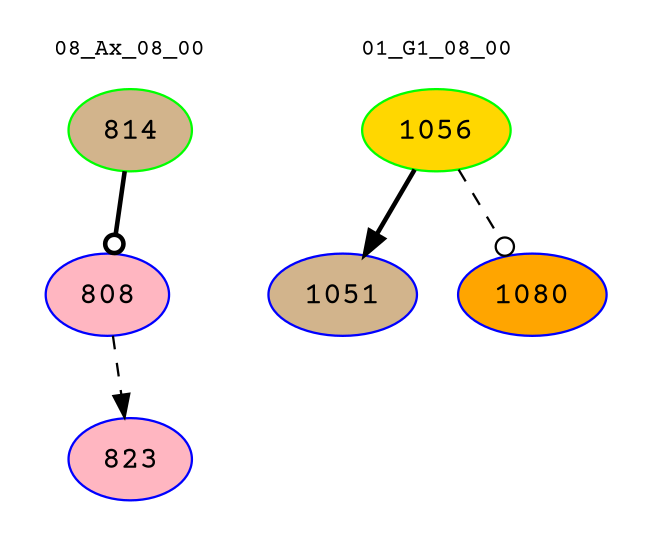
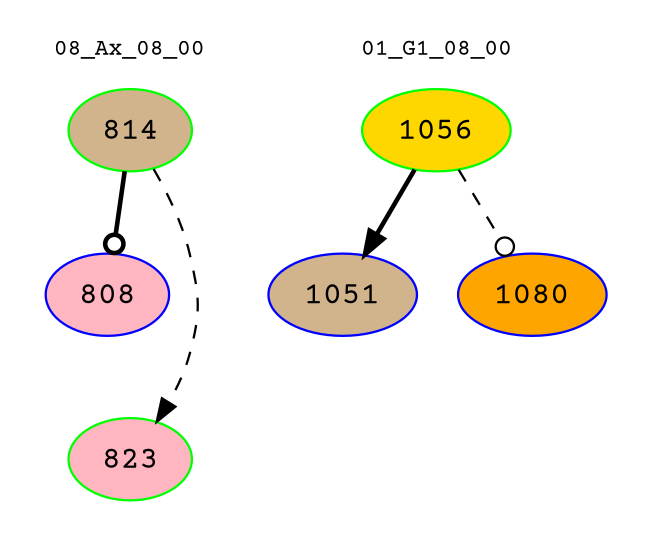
(117, 365) -> (196, 284)
(130, 459) -> (130, 459)
